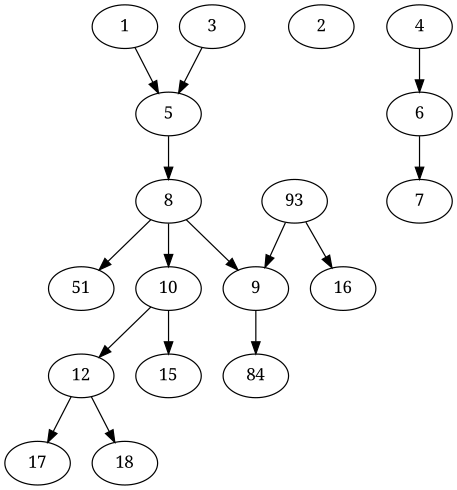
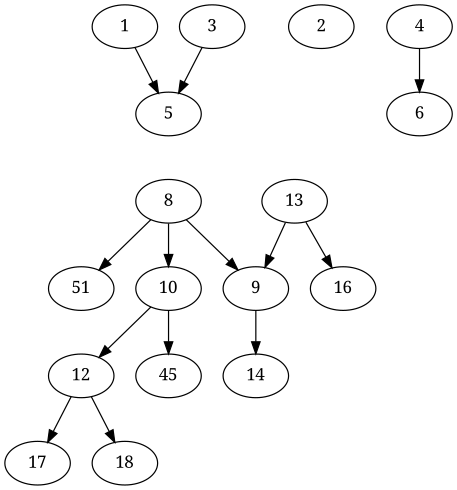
(169, 152) -> none
(295, 201) -> (295, 201)
(420, 201) -> none
(169, 376) -> (169, 376)
(256, 376) -> (256, 376)
